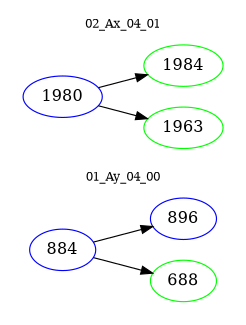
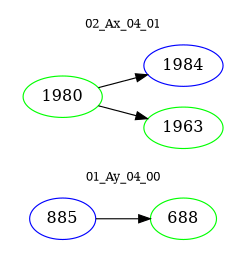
(183, 66) -> (183, 66)
(63, 97) -> (63, 97)
(183, 219) -> none
(63, 250) -> (63, 219)
